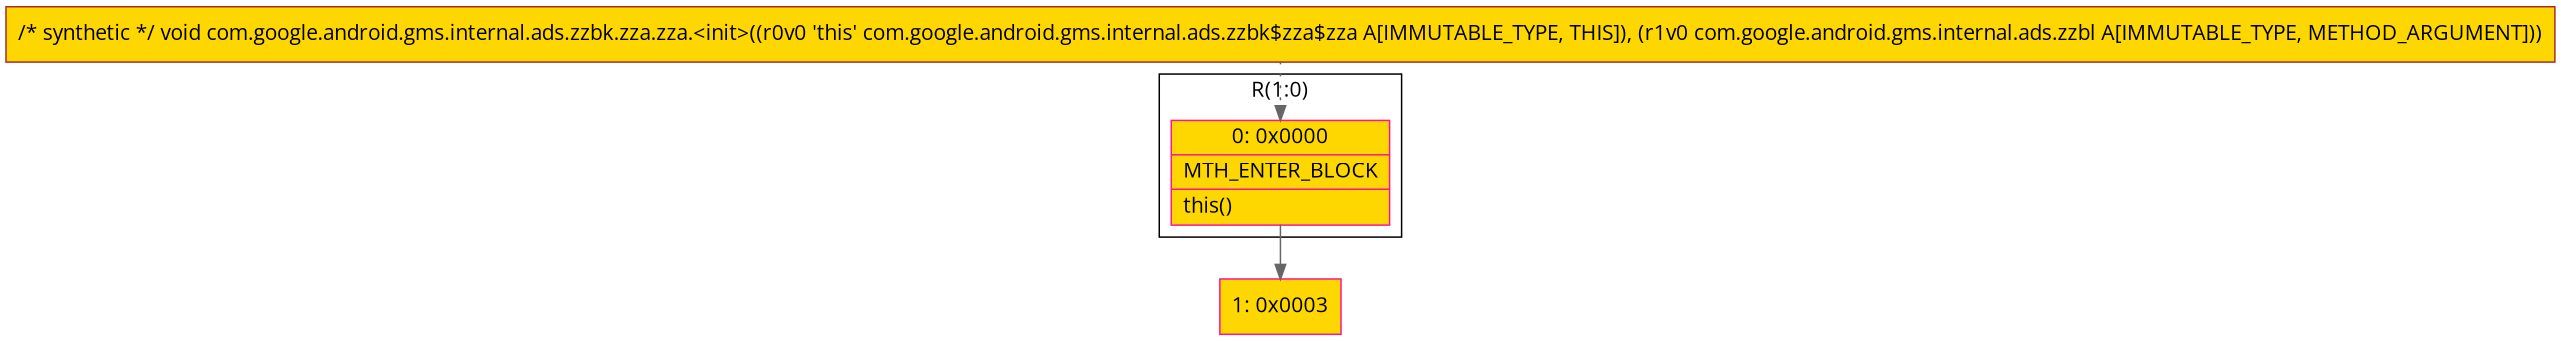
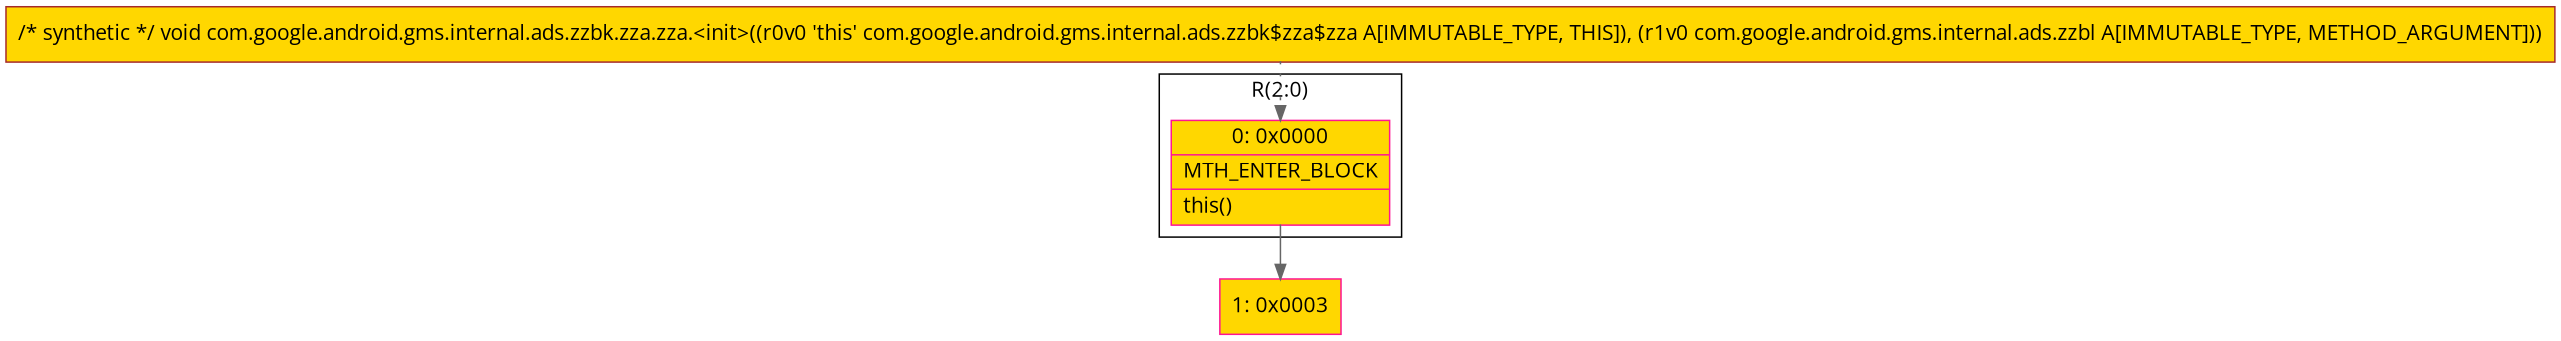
(1280, 91) -> (1280, 91)
